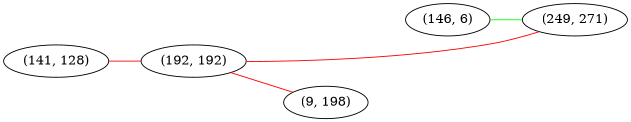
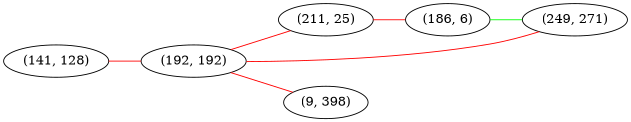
none -> (326, 20)
(448, 20) -> (448, 20)
(326, 102) -> (326, 102)
